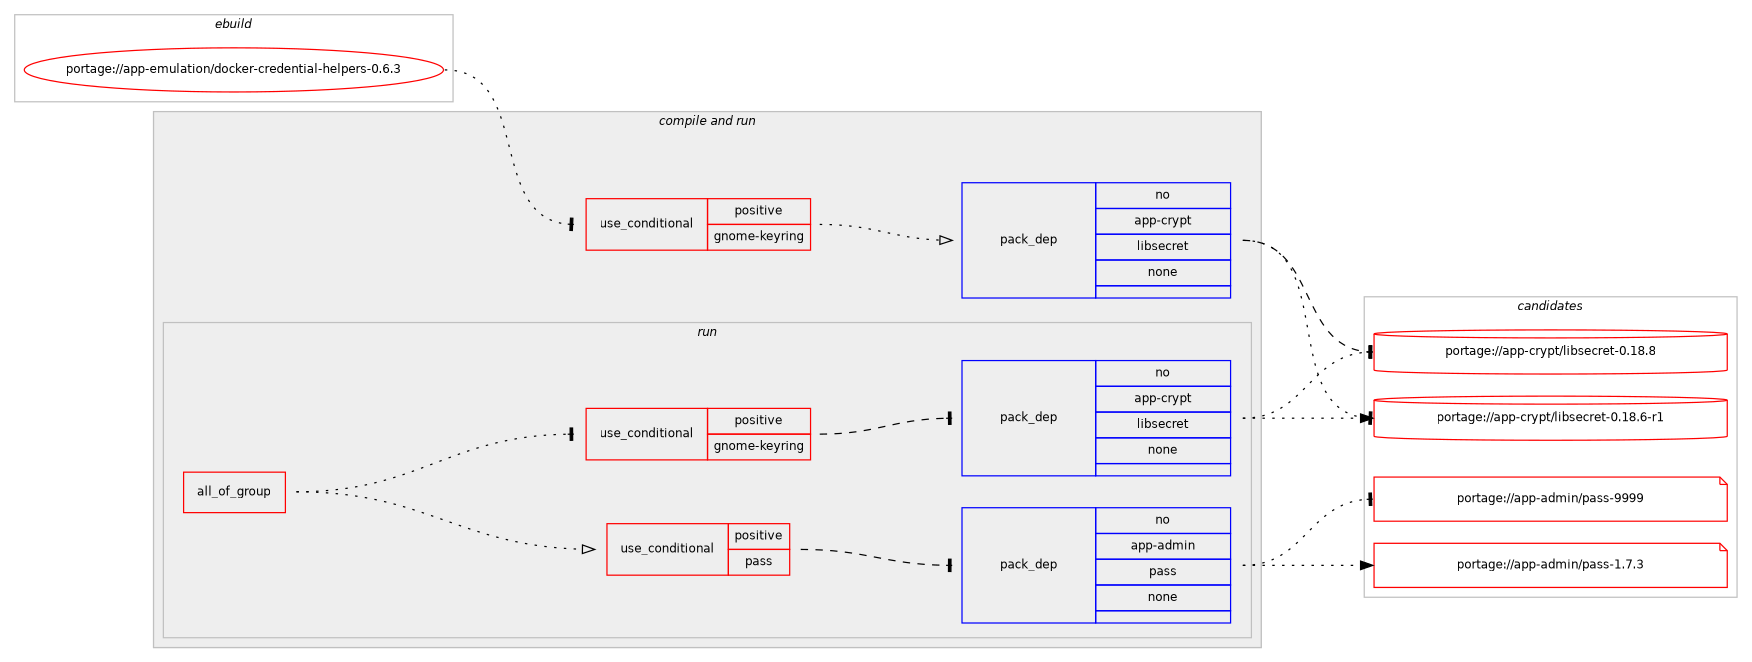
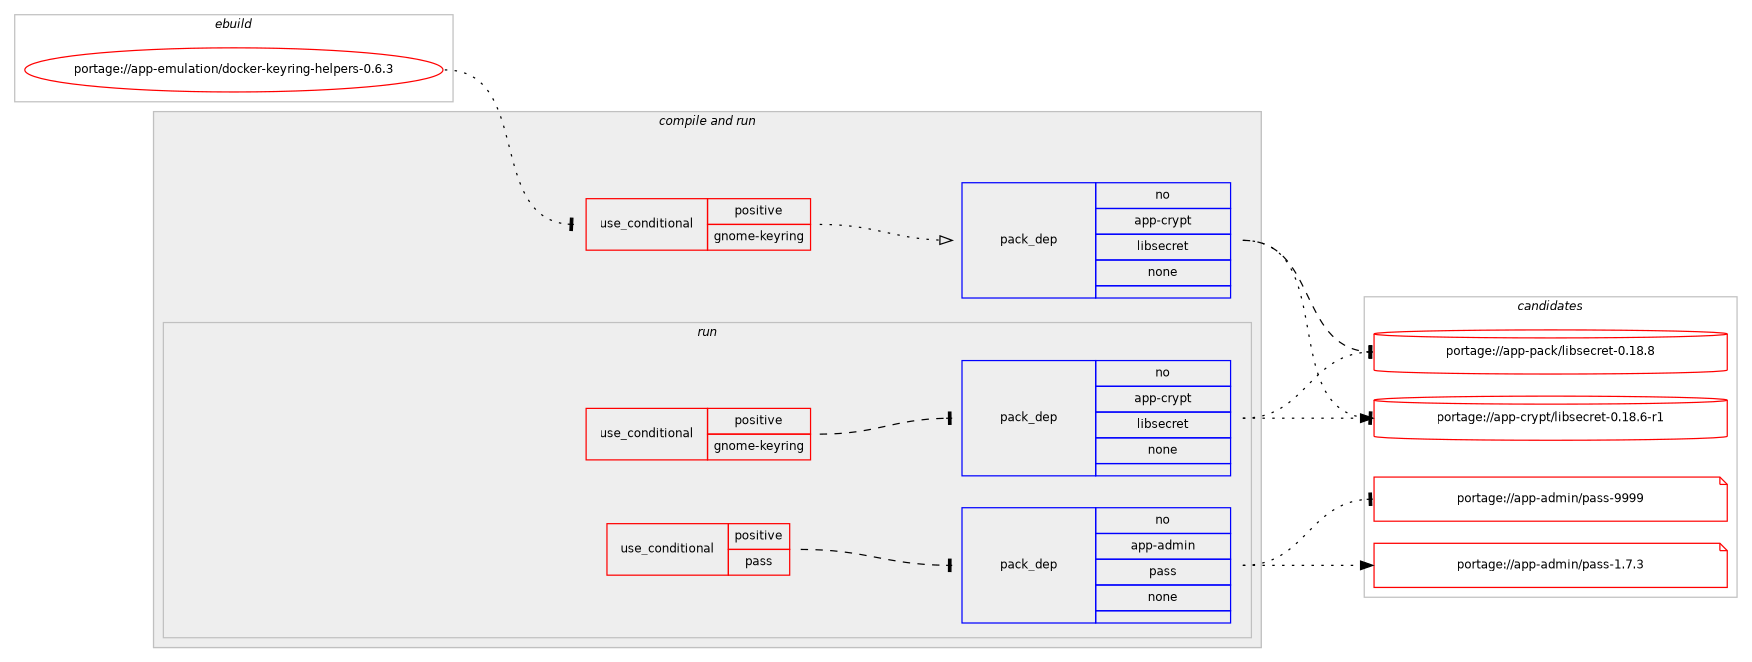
(234, 70) -> (234, 70)
(1551, 352) -> (1551, 352)
(234, 492) -> none
